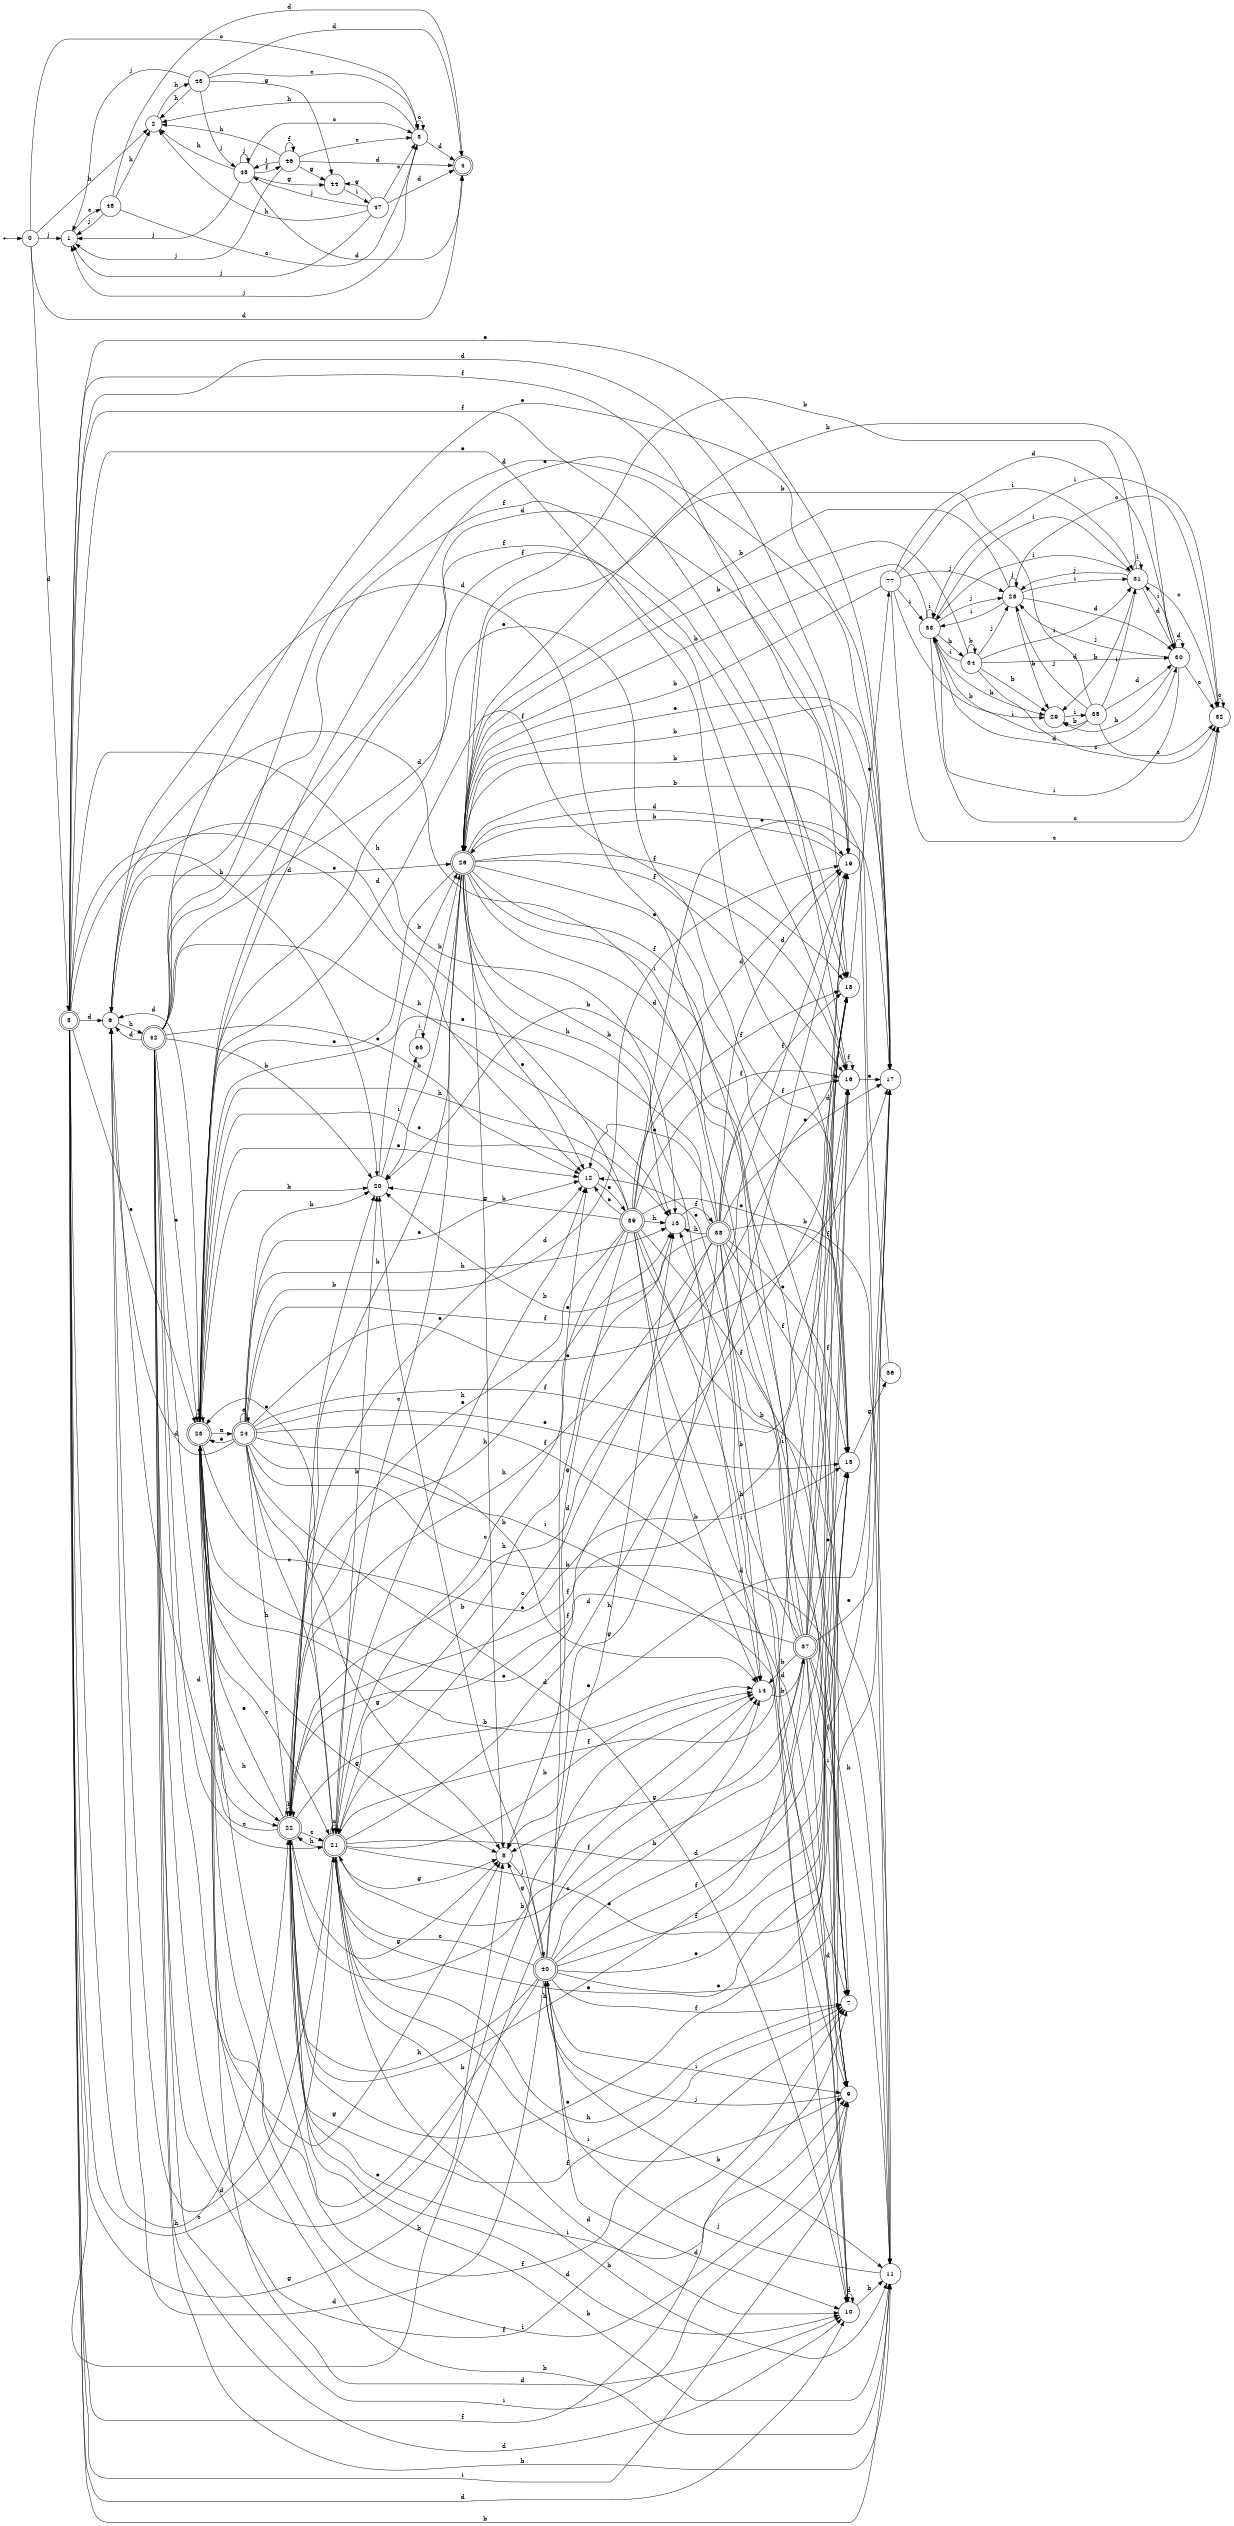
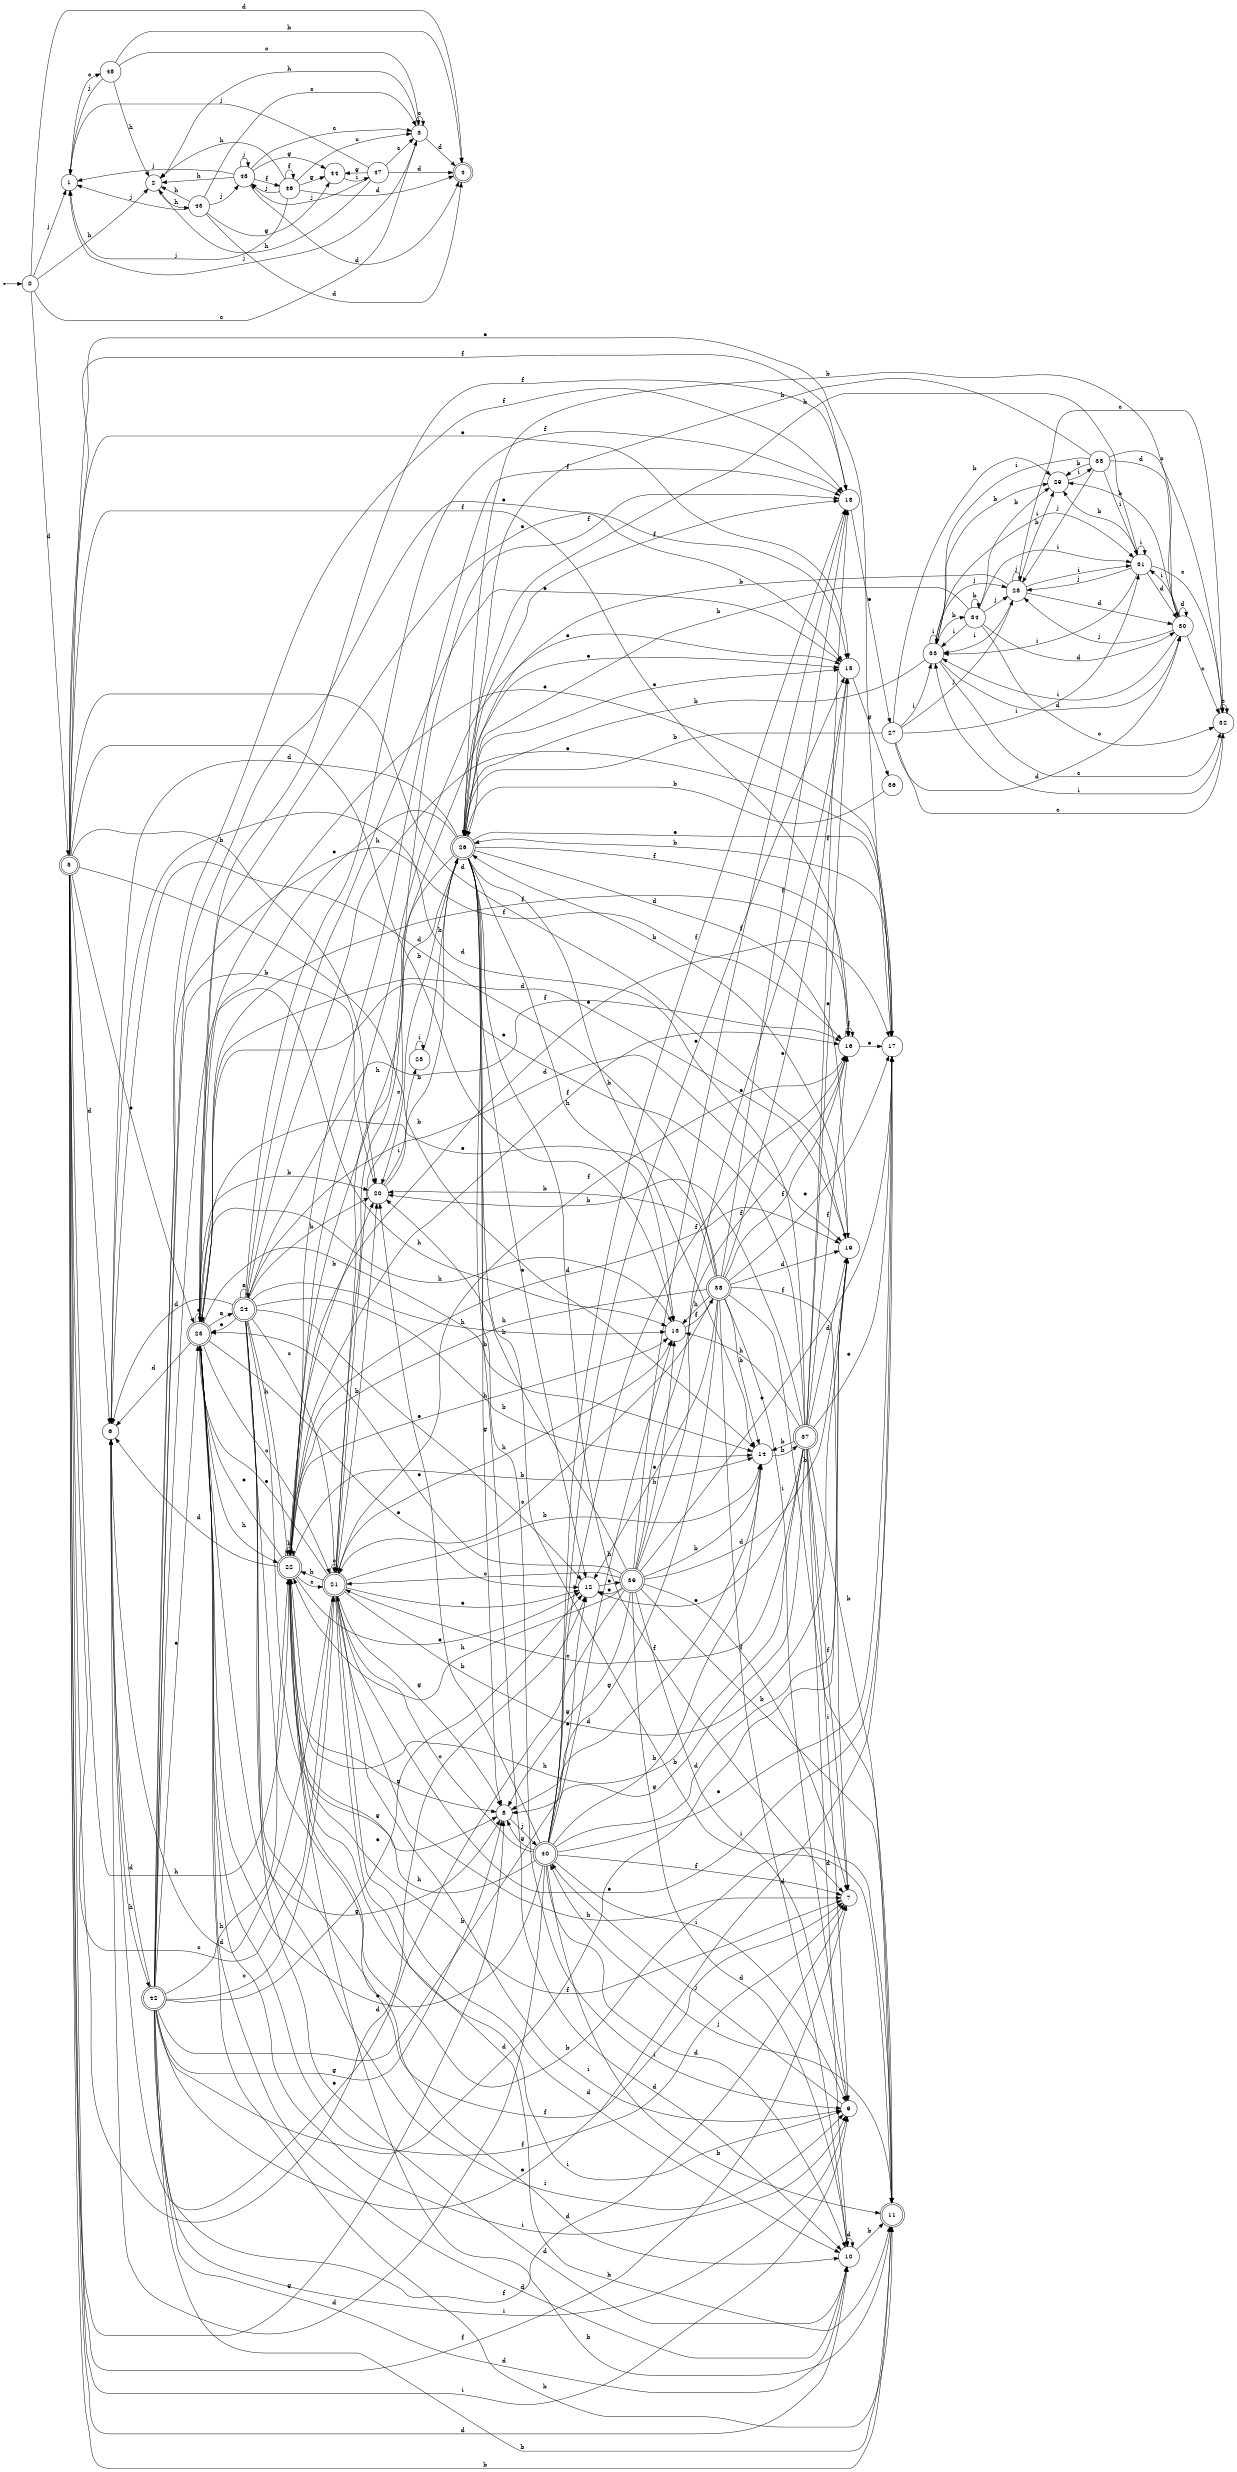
(289, 7) -> (289, 28)
(891, 581) -> (892, 733)
(215, 876) -> (127, 939)
(420, 1048) -> (420, 1060)
(891, 2274) -> (892, 2215)
